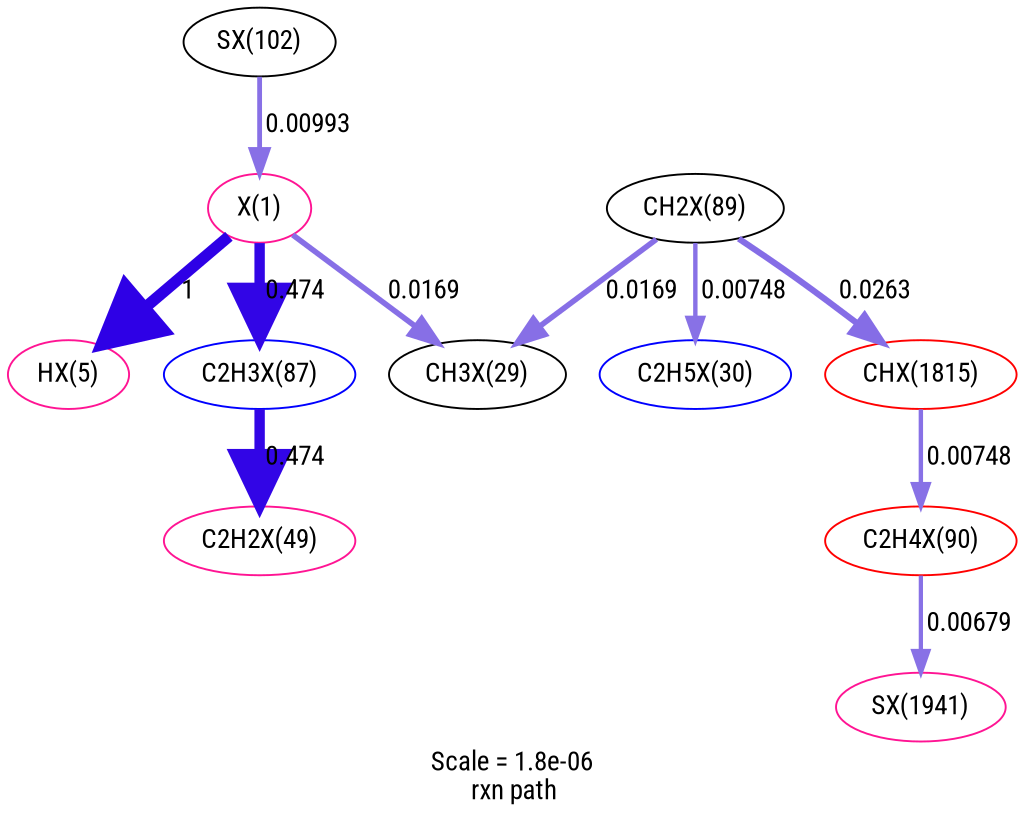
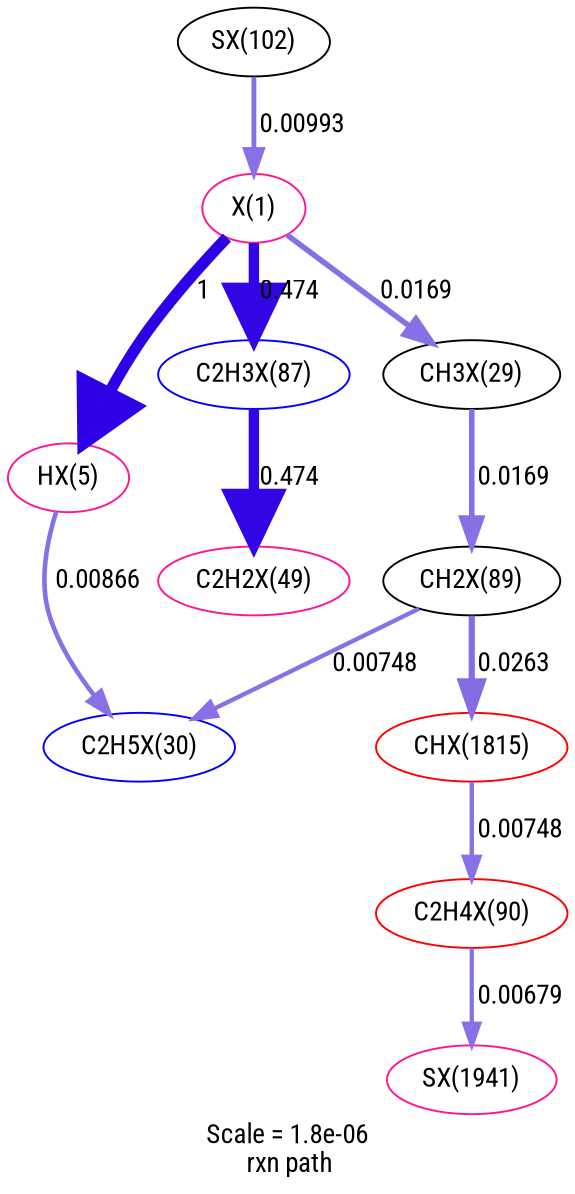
(598, 283) -> (472, 463)
none -> (48, 609)
